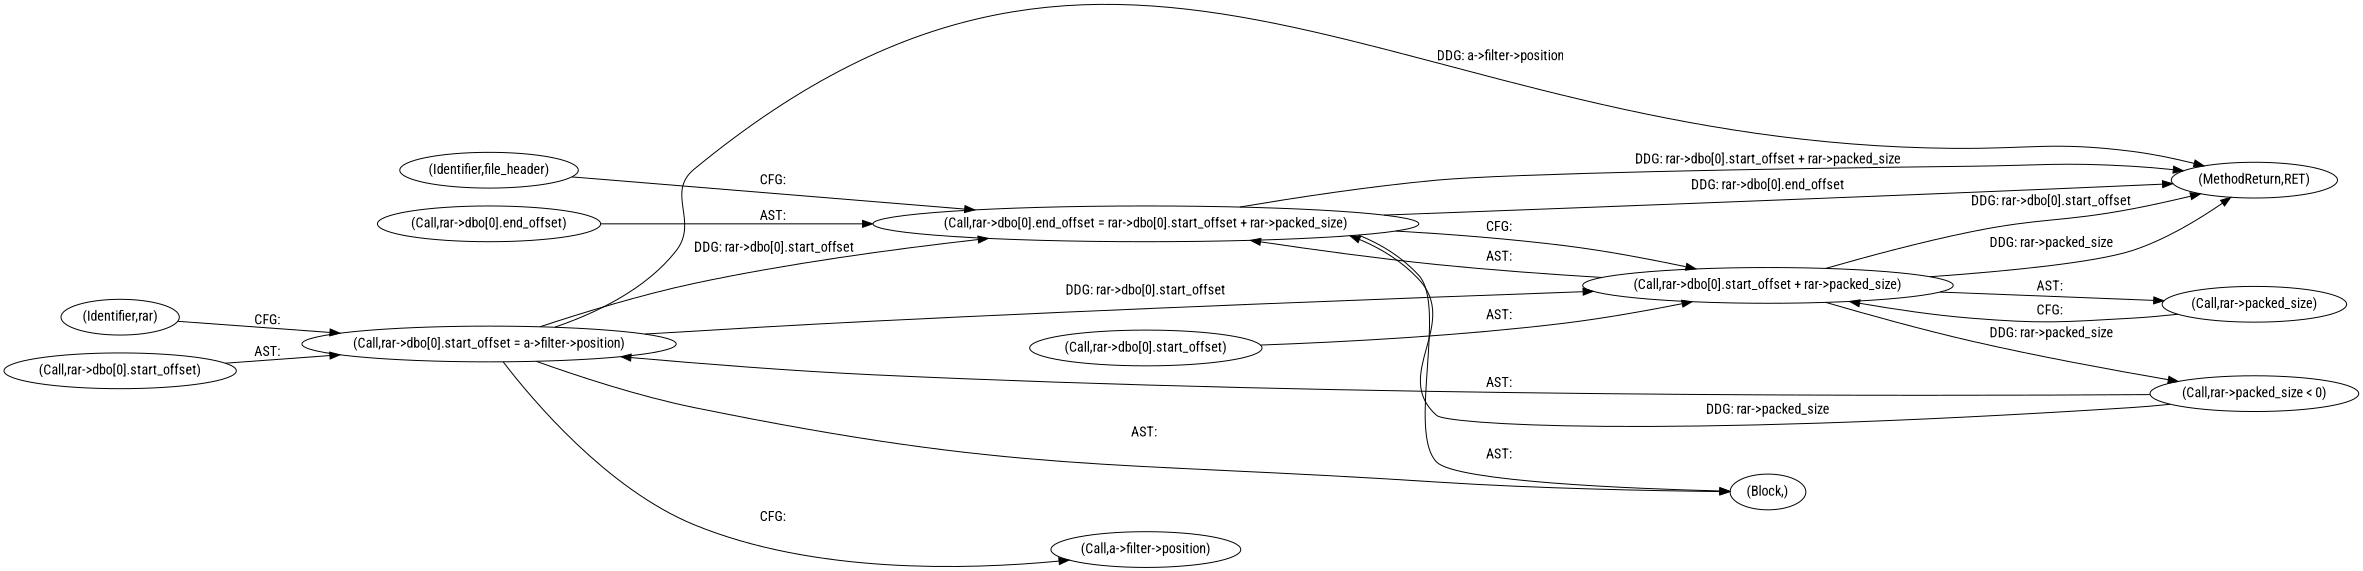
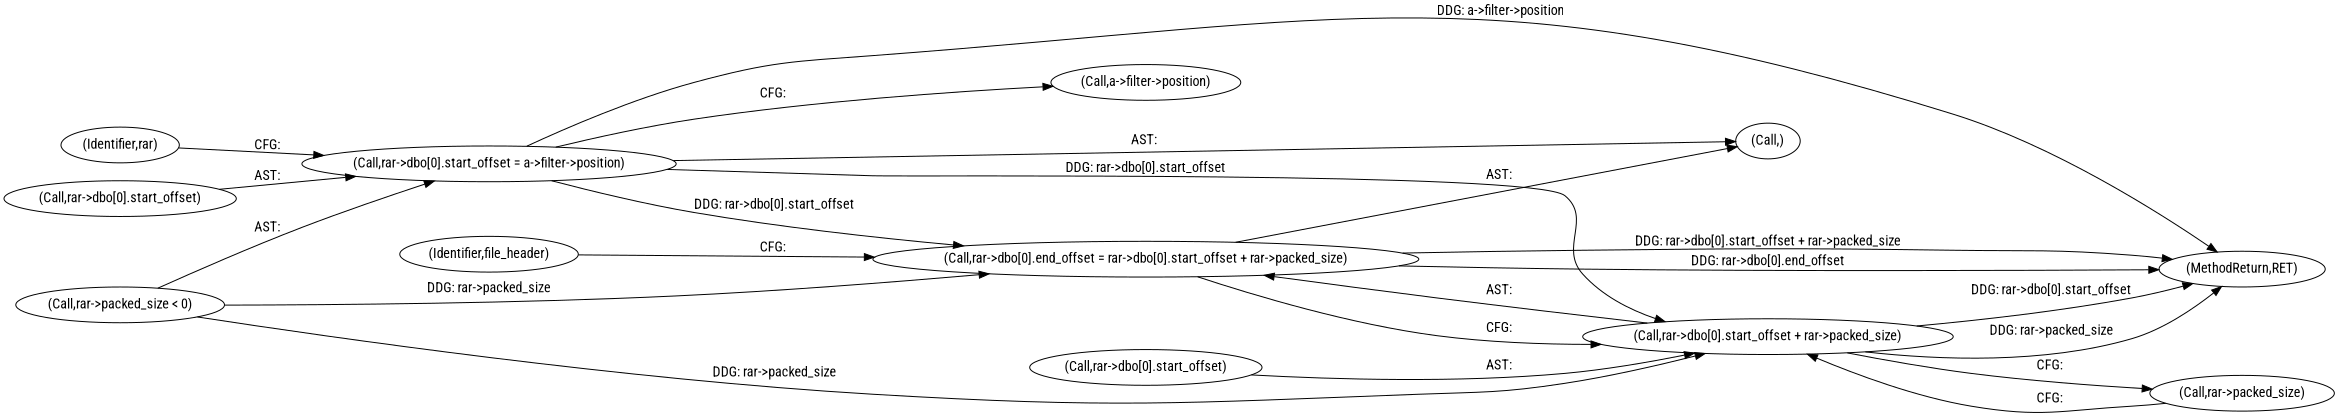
(489, 224) -> none
(2052, 287) -> (2052, 366)
(1996, 347) -> (946, 398)
(1768, 492) -> (1768, 141)
